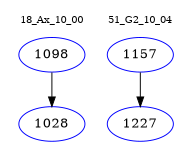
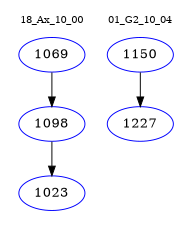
(140, 21) -> (140, 21)
none -> (52, 55)
(140, 55) -> (140, 55)
(52, 124) -> (52, 193)
